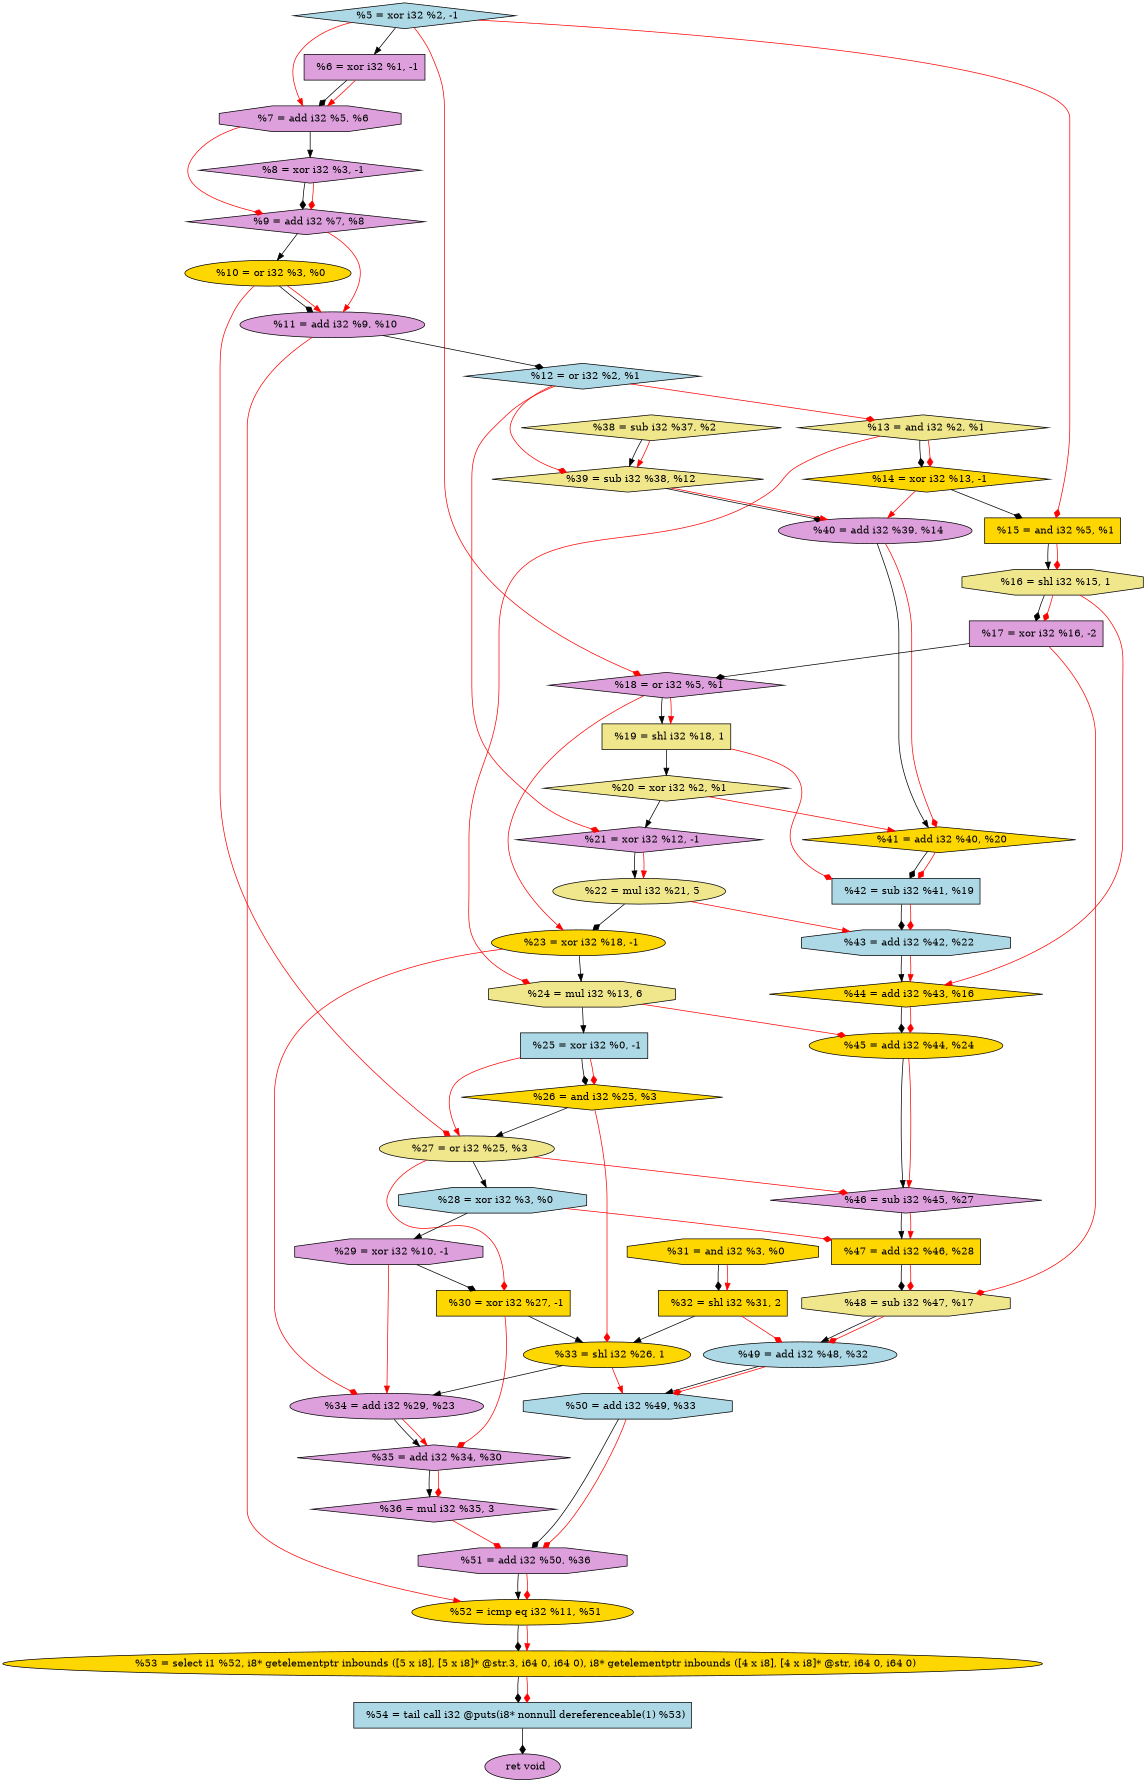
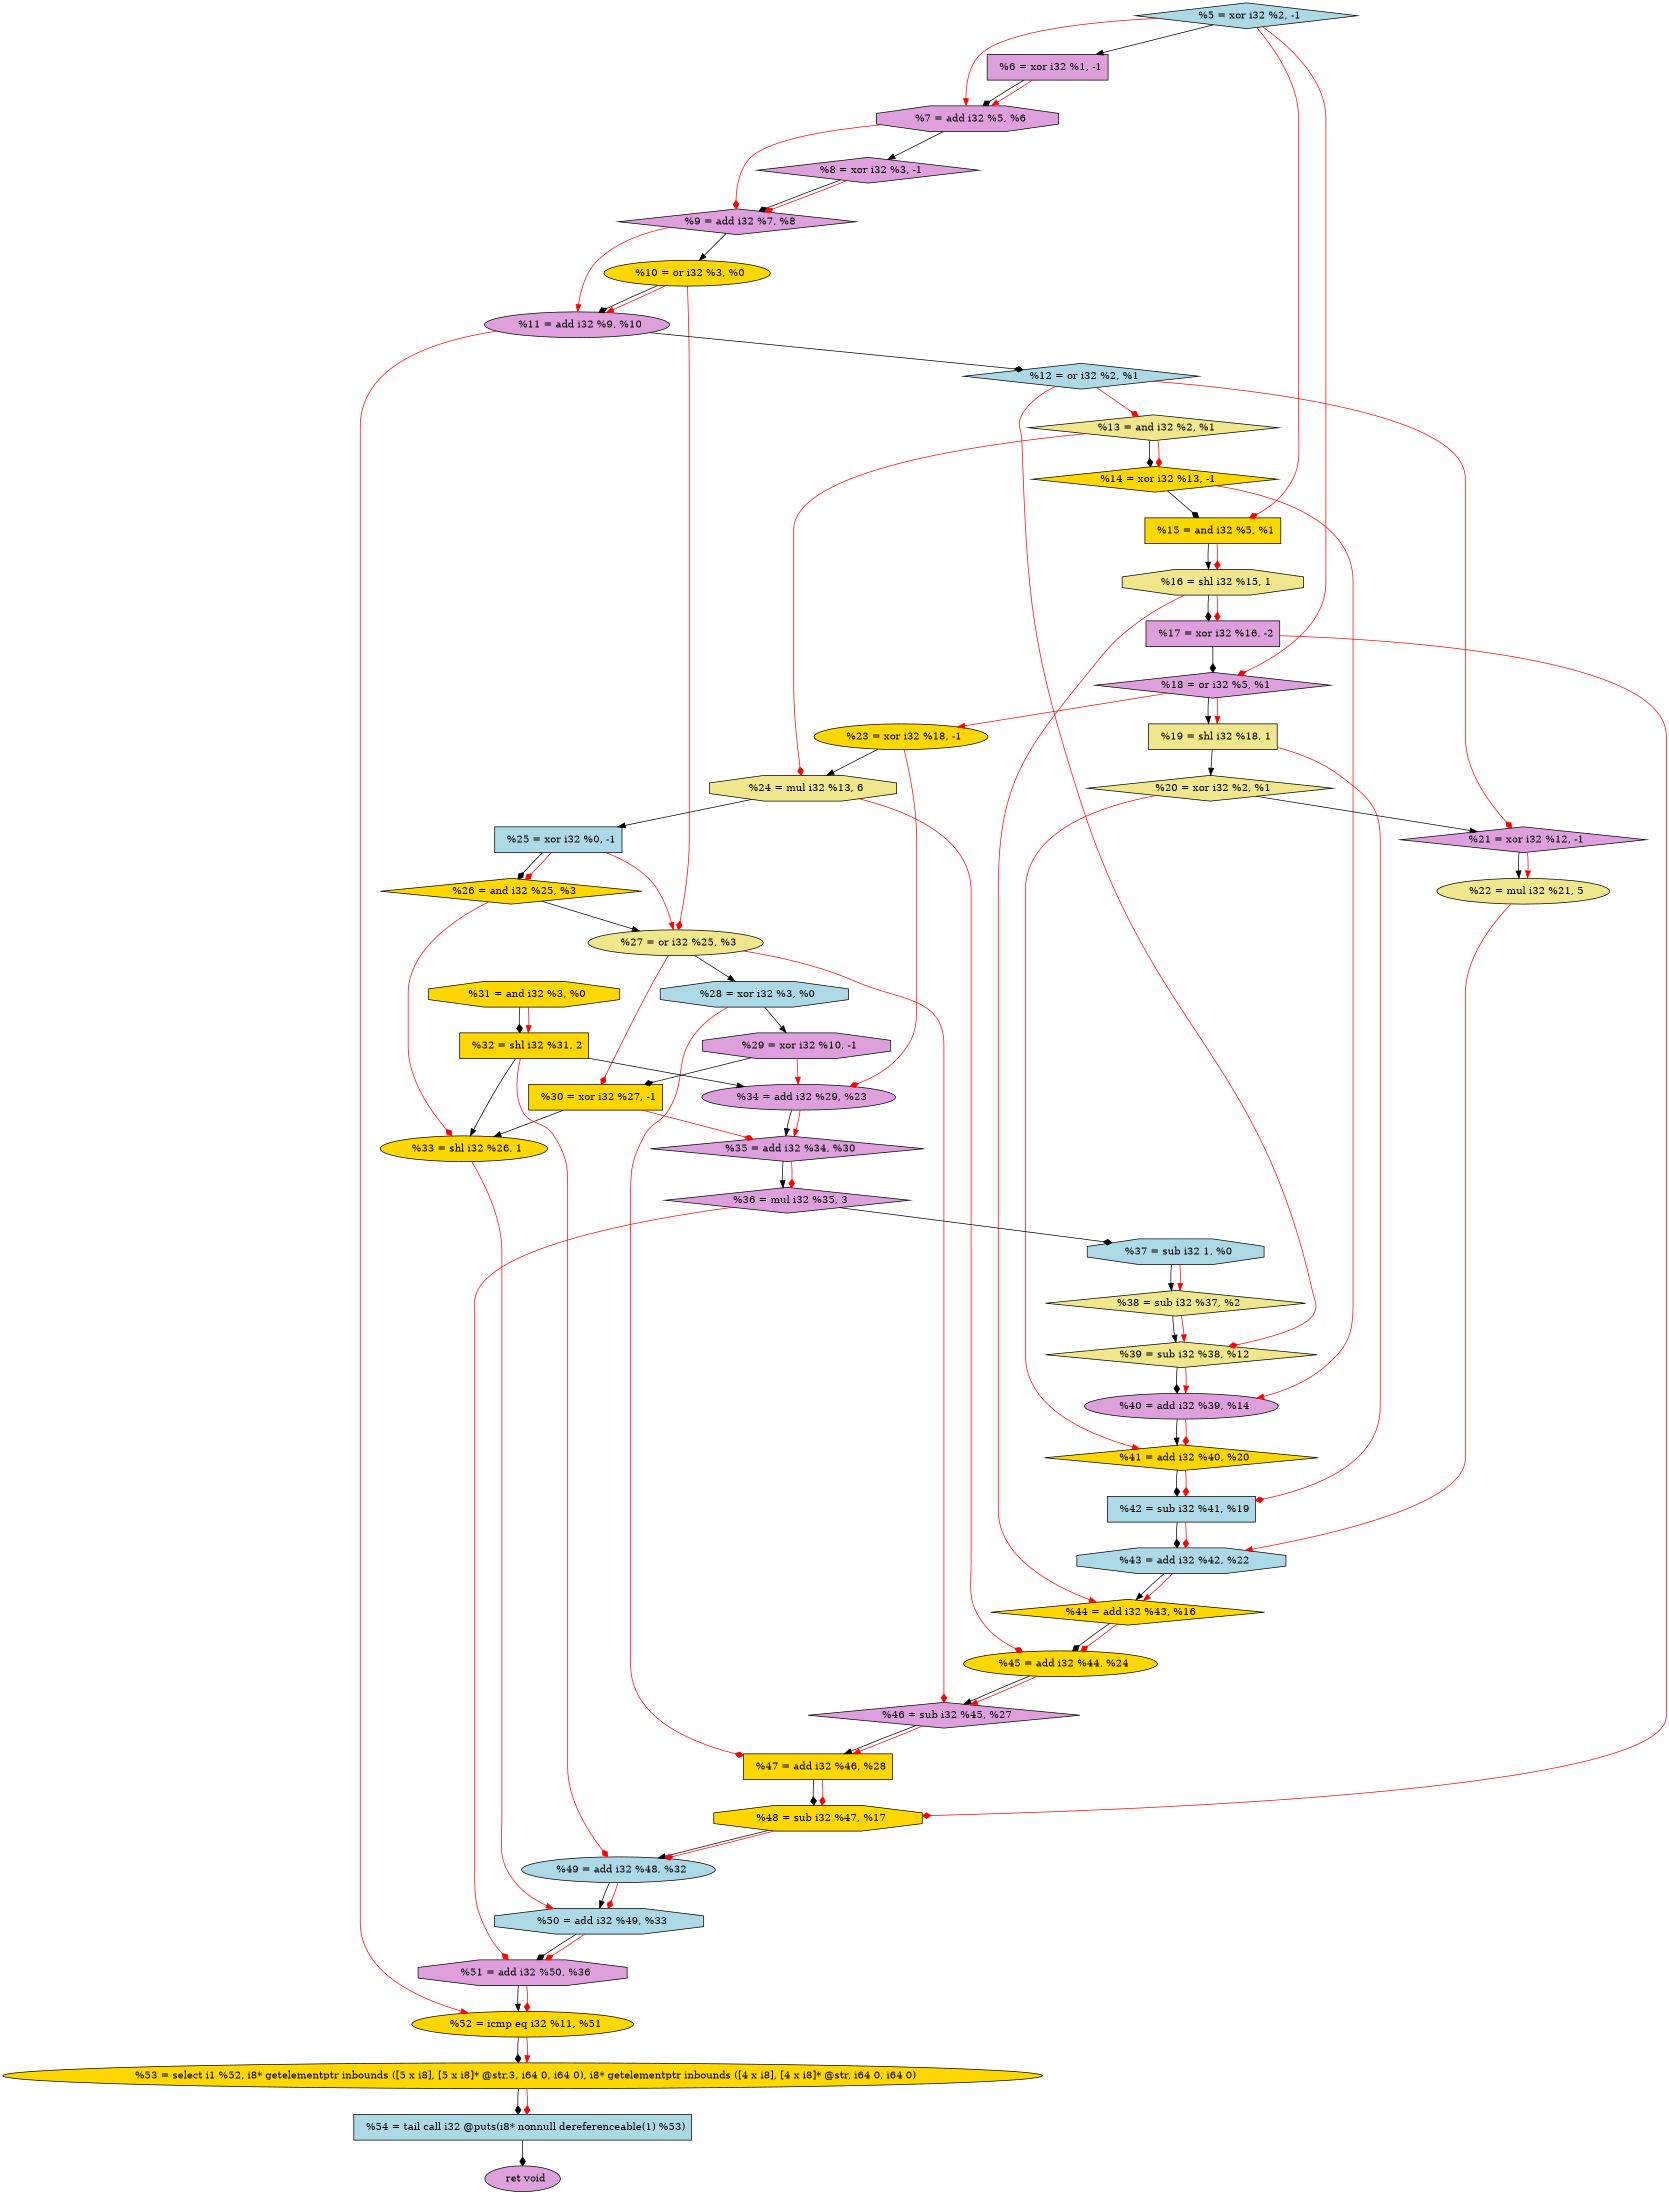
(612, 914) -> none
none -> (1176, 1252)
(906, 1303) -> (818, 1818)
(498, 1380) -> (663, 1072)
